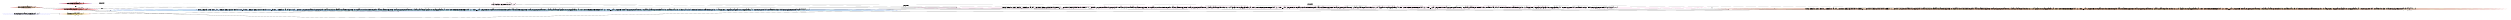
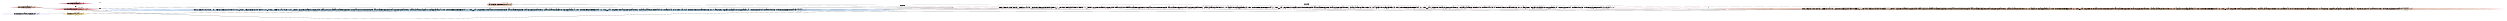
(102, 3) -> (100, 3)
(504, 5) -> (500, 5)
(75, 14) -> (75, 14)
